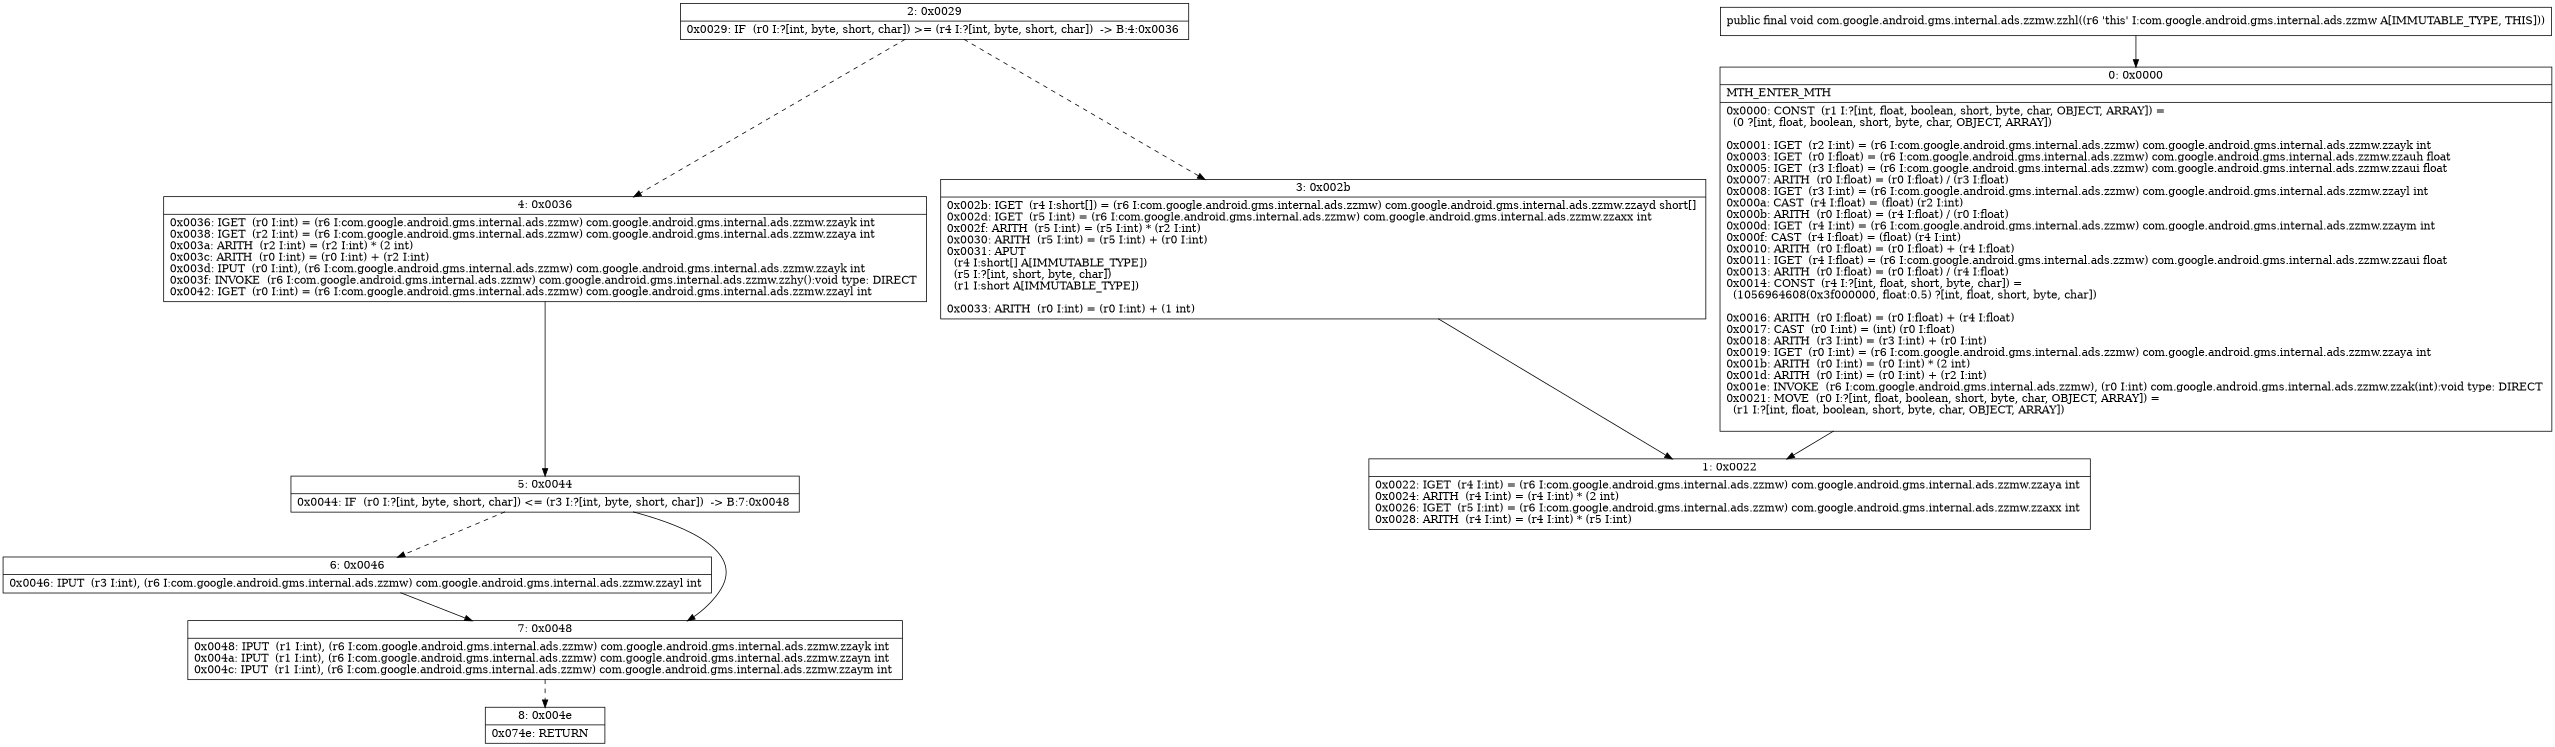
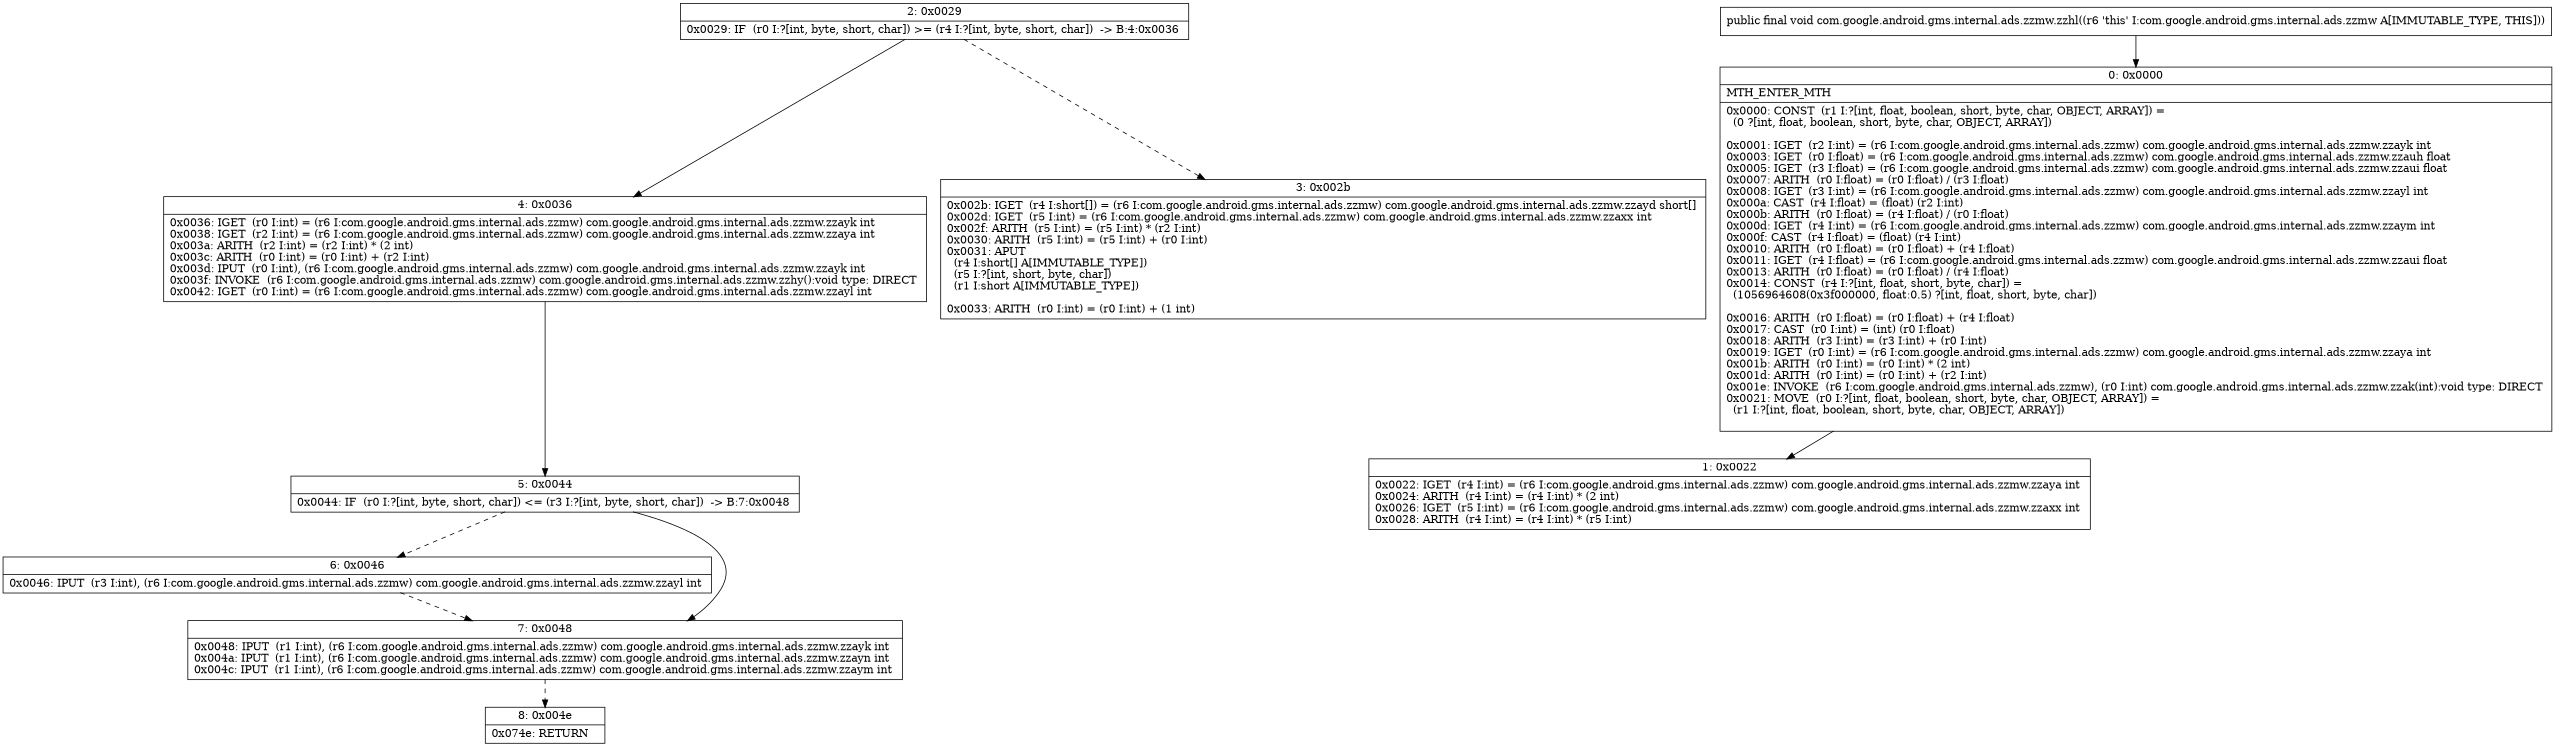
(773, 116) -> (773, 116)
(1552, 387) -> none
(433, 605) -> (433, 605)
